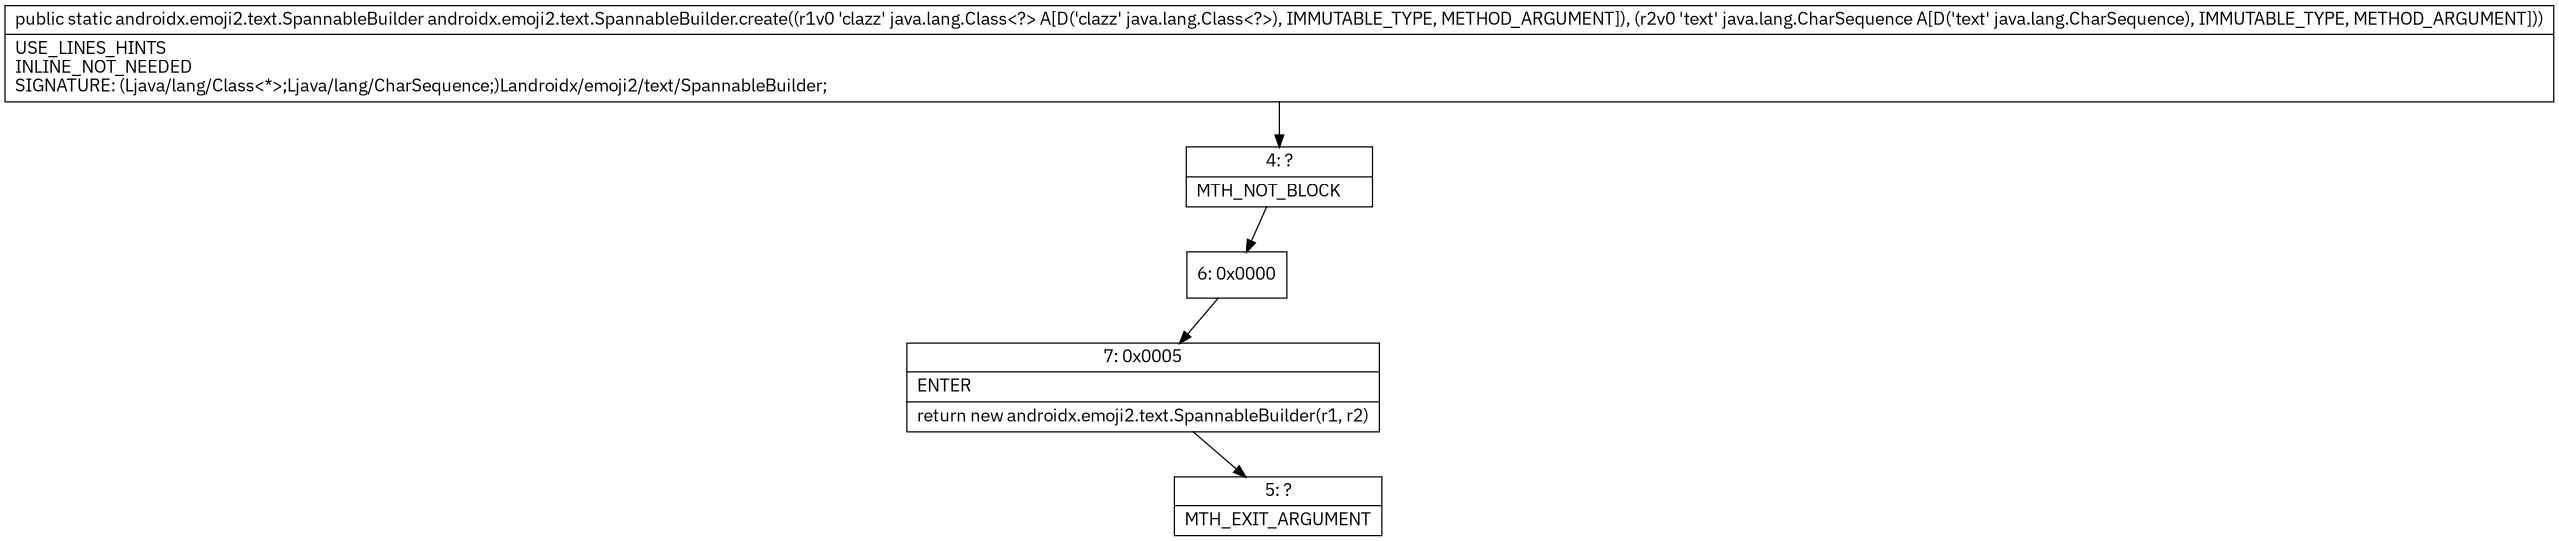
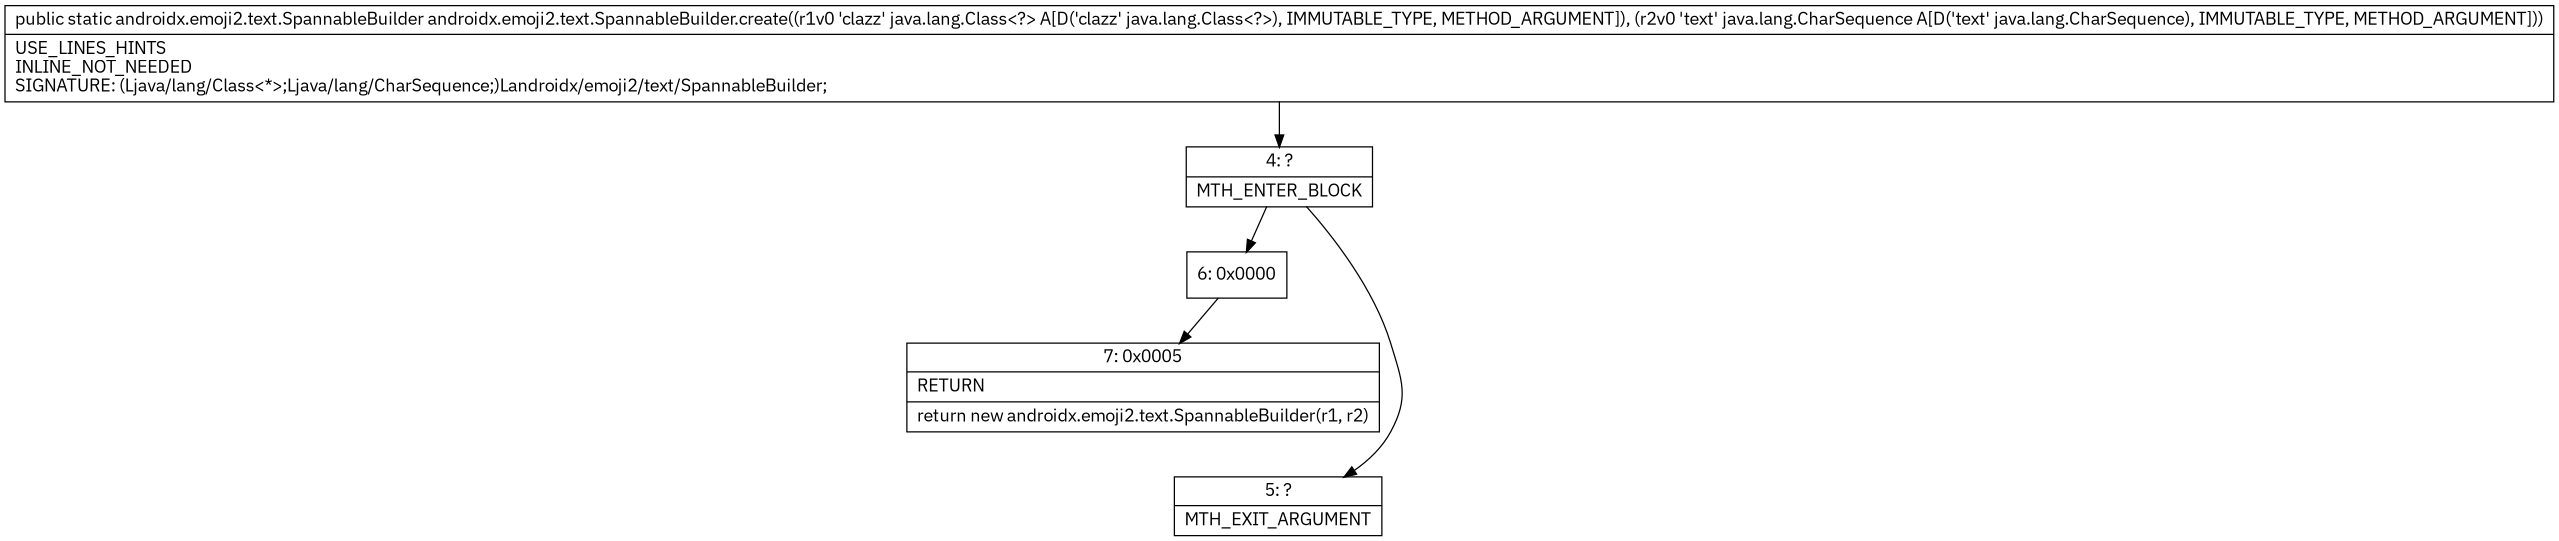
(1269, 191) -> (1279, 191)
(944, 386) -> (951, 386)
(1214, 450) -> (1388, 335)
